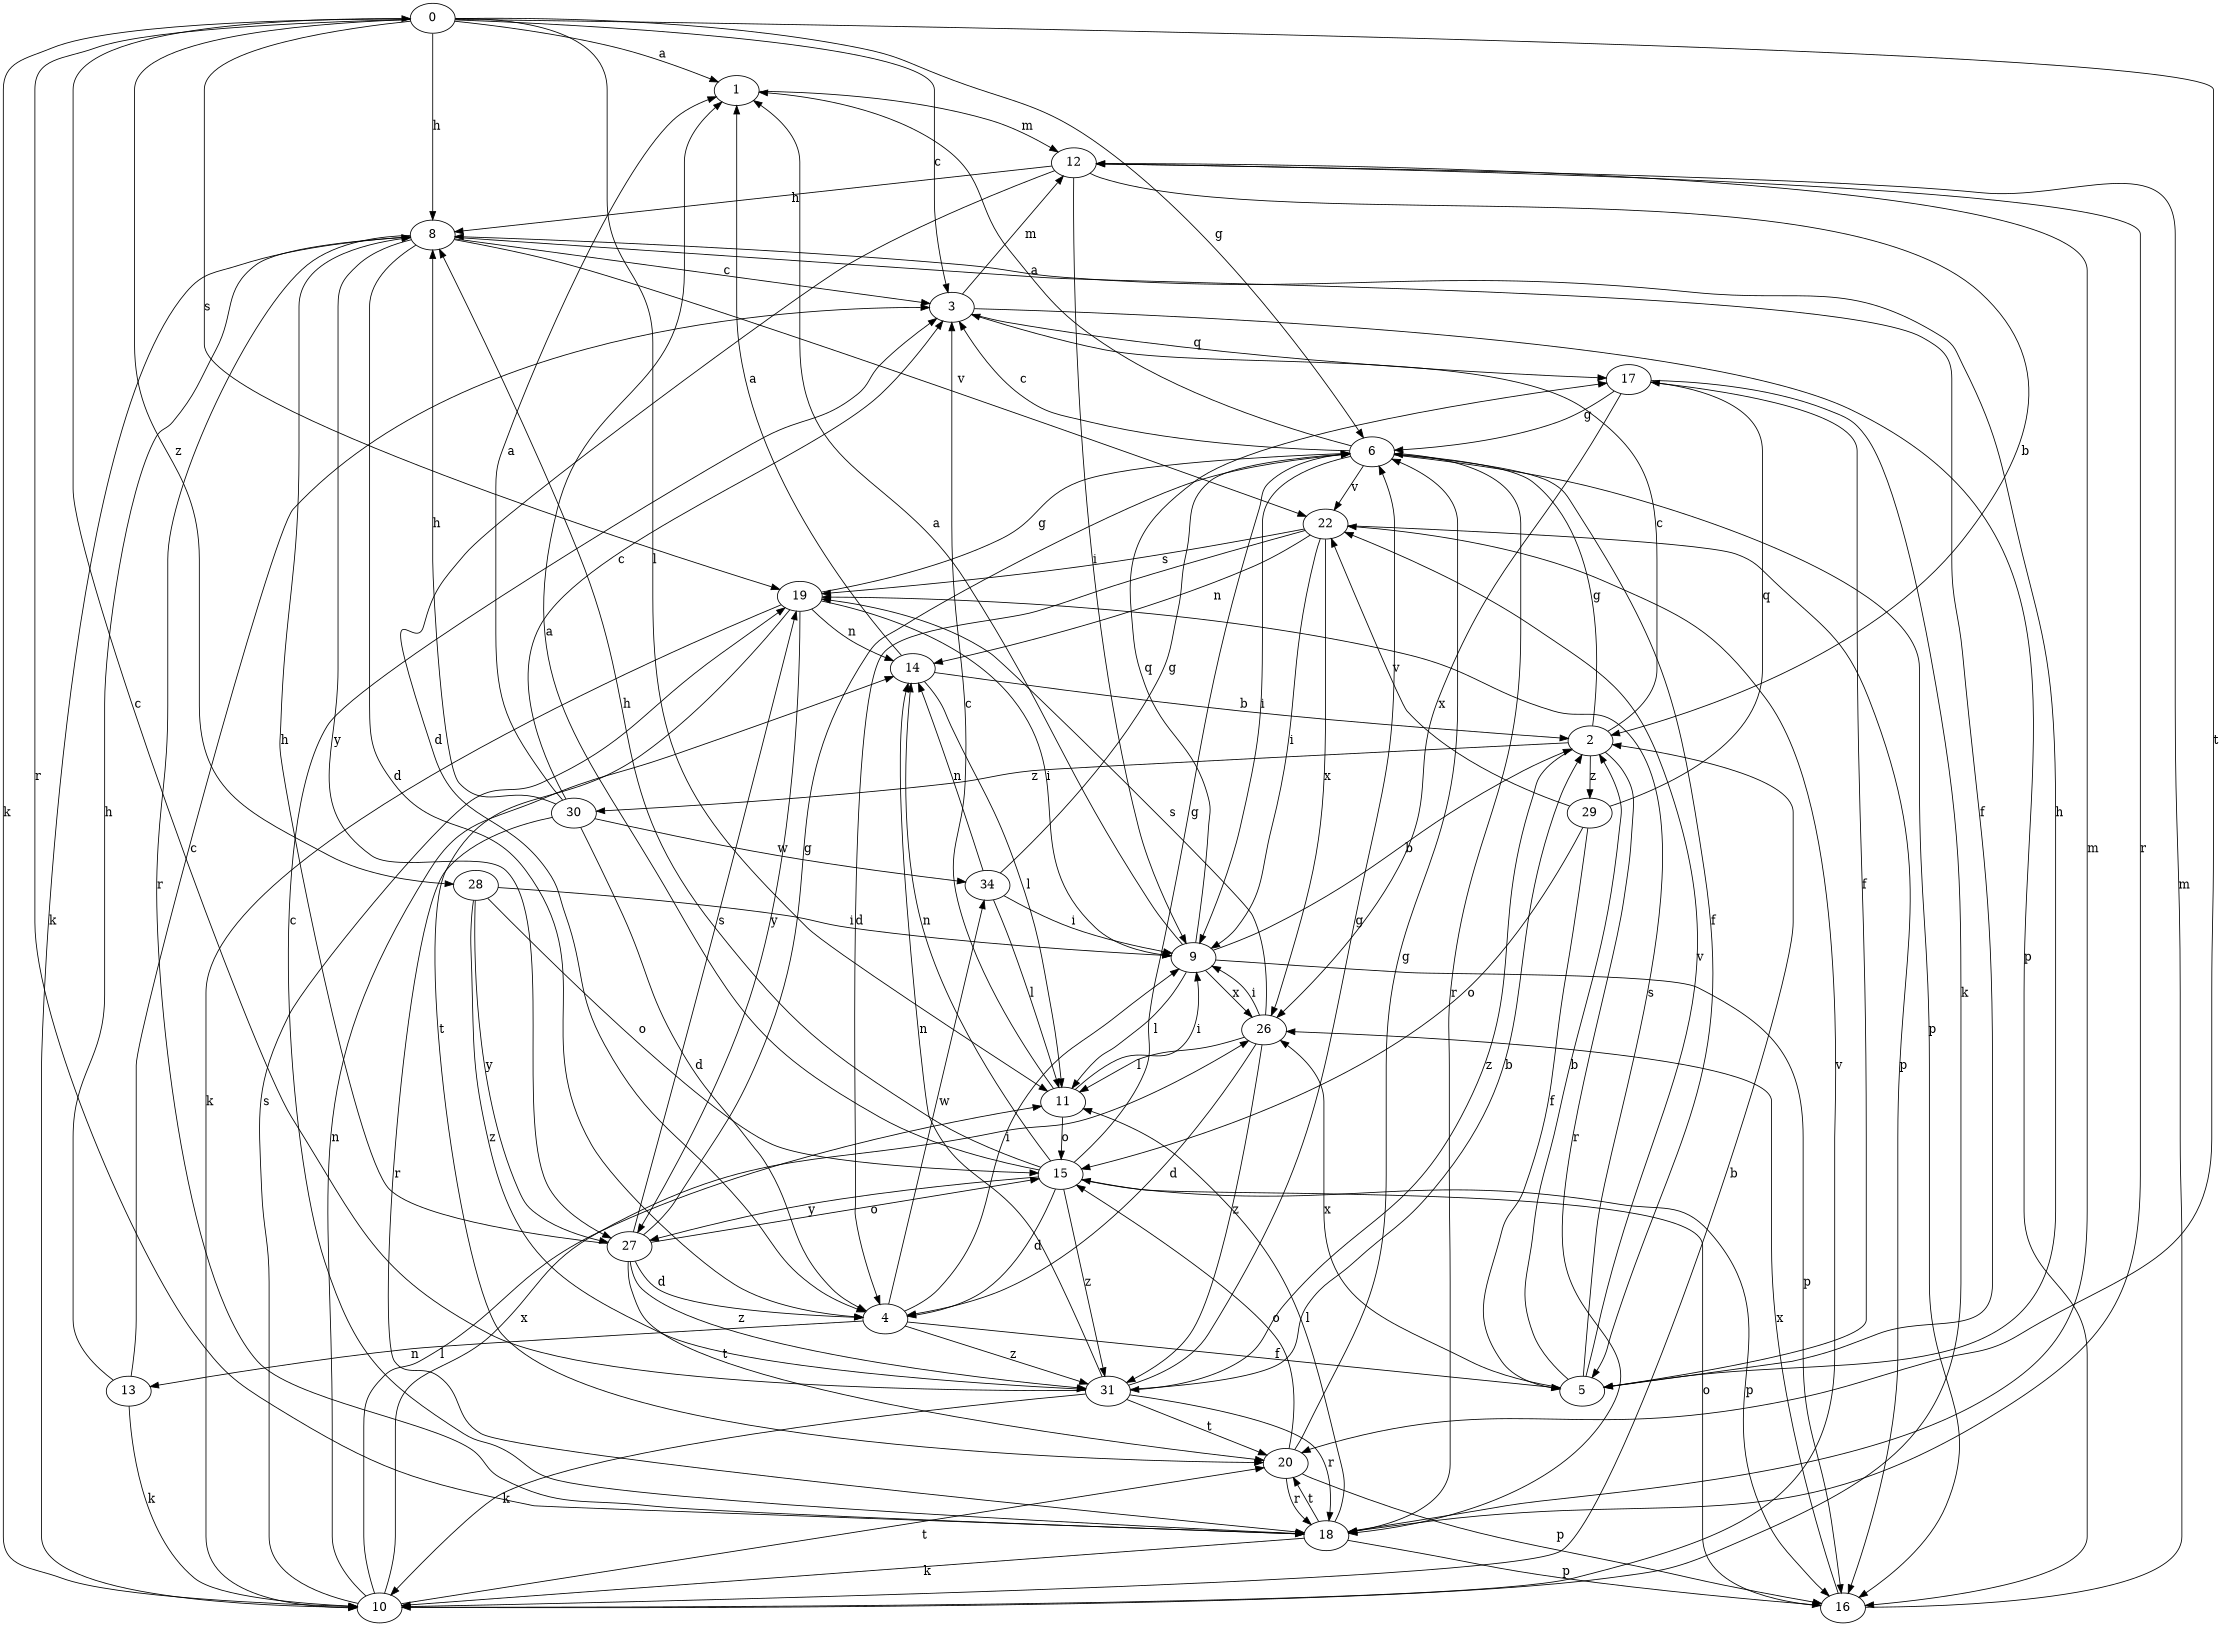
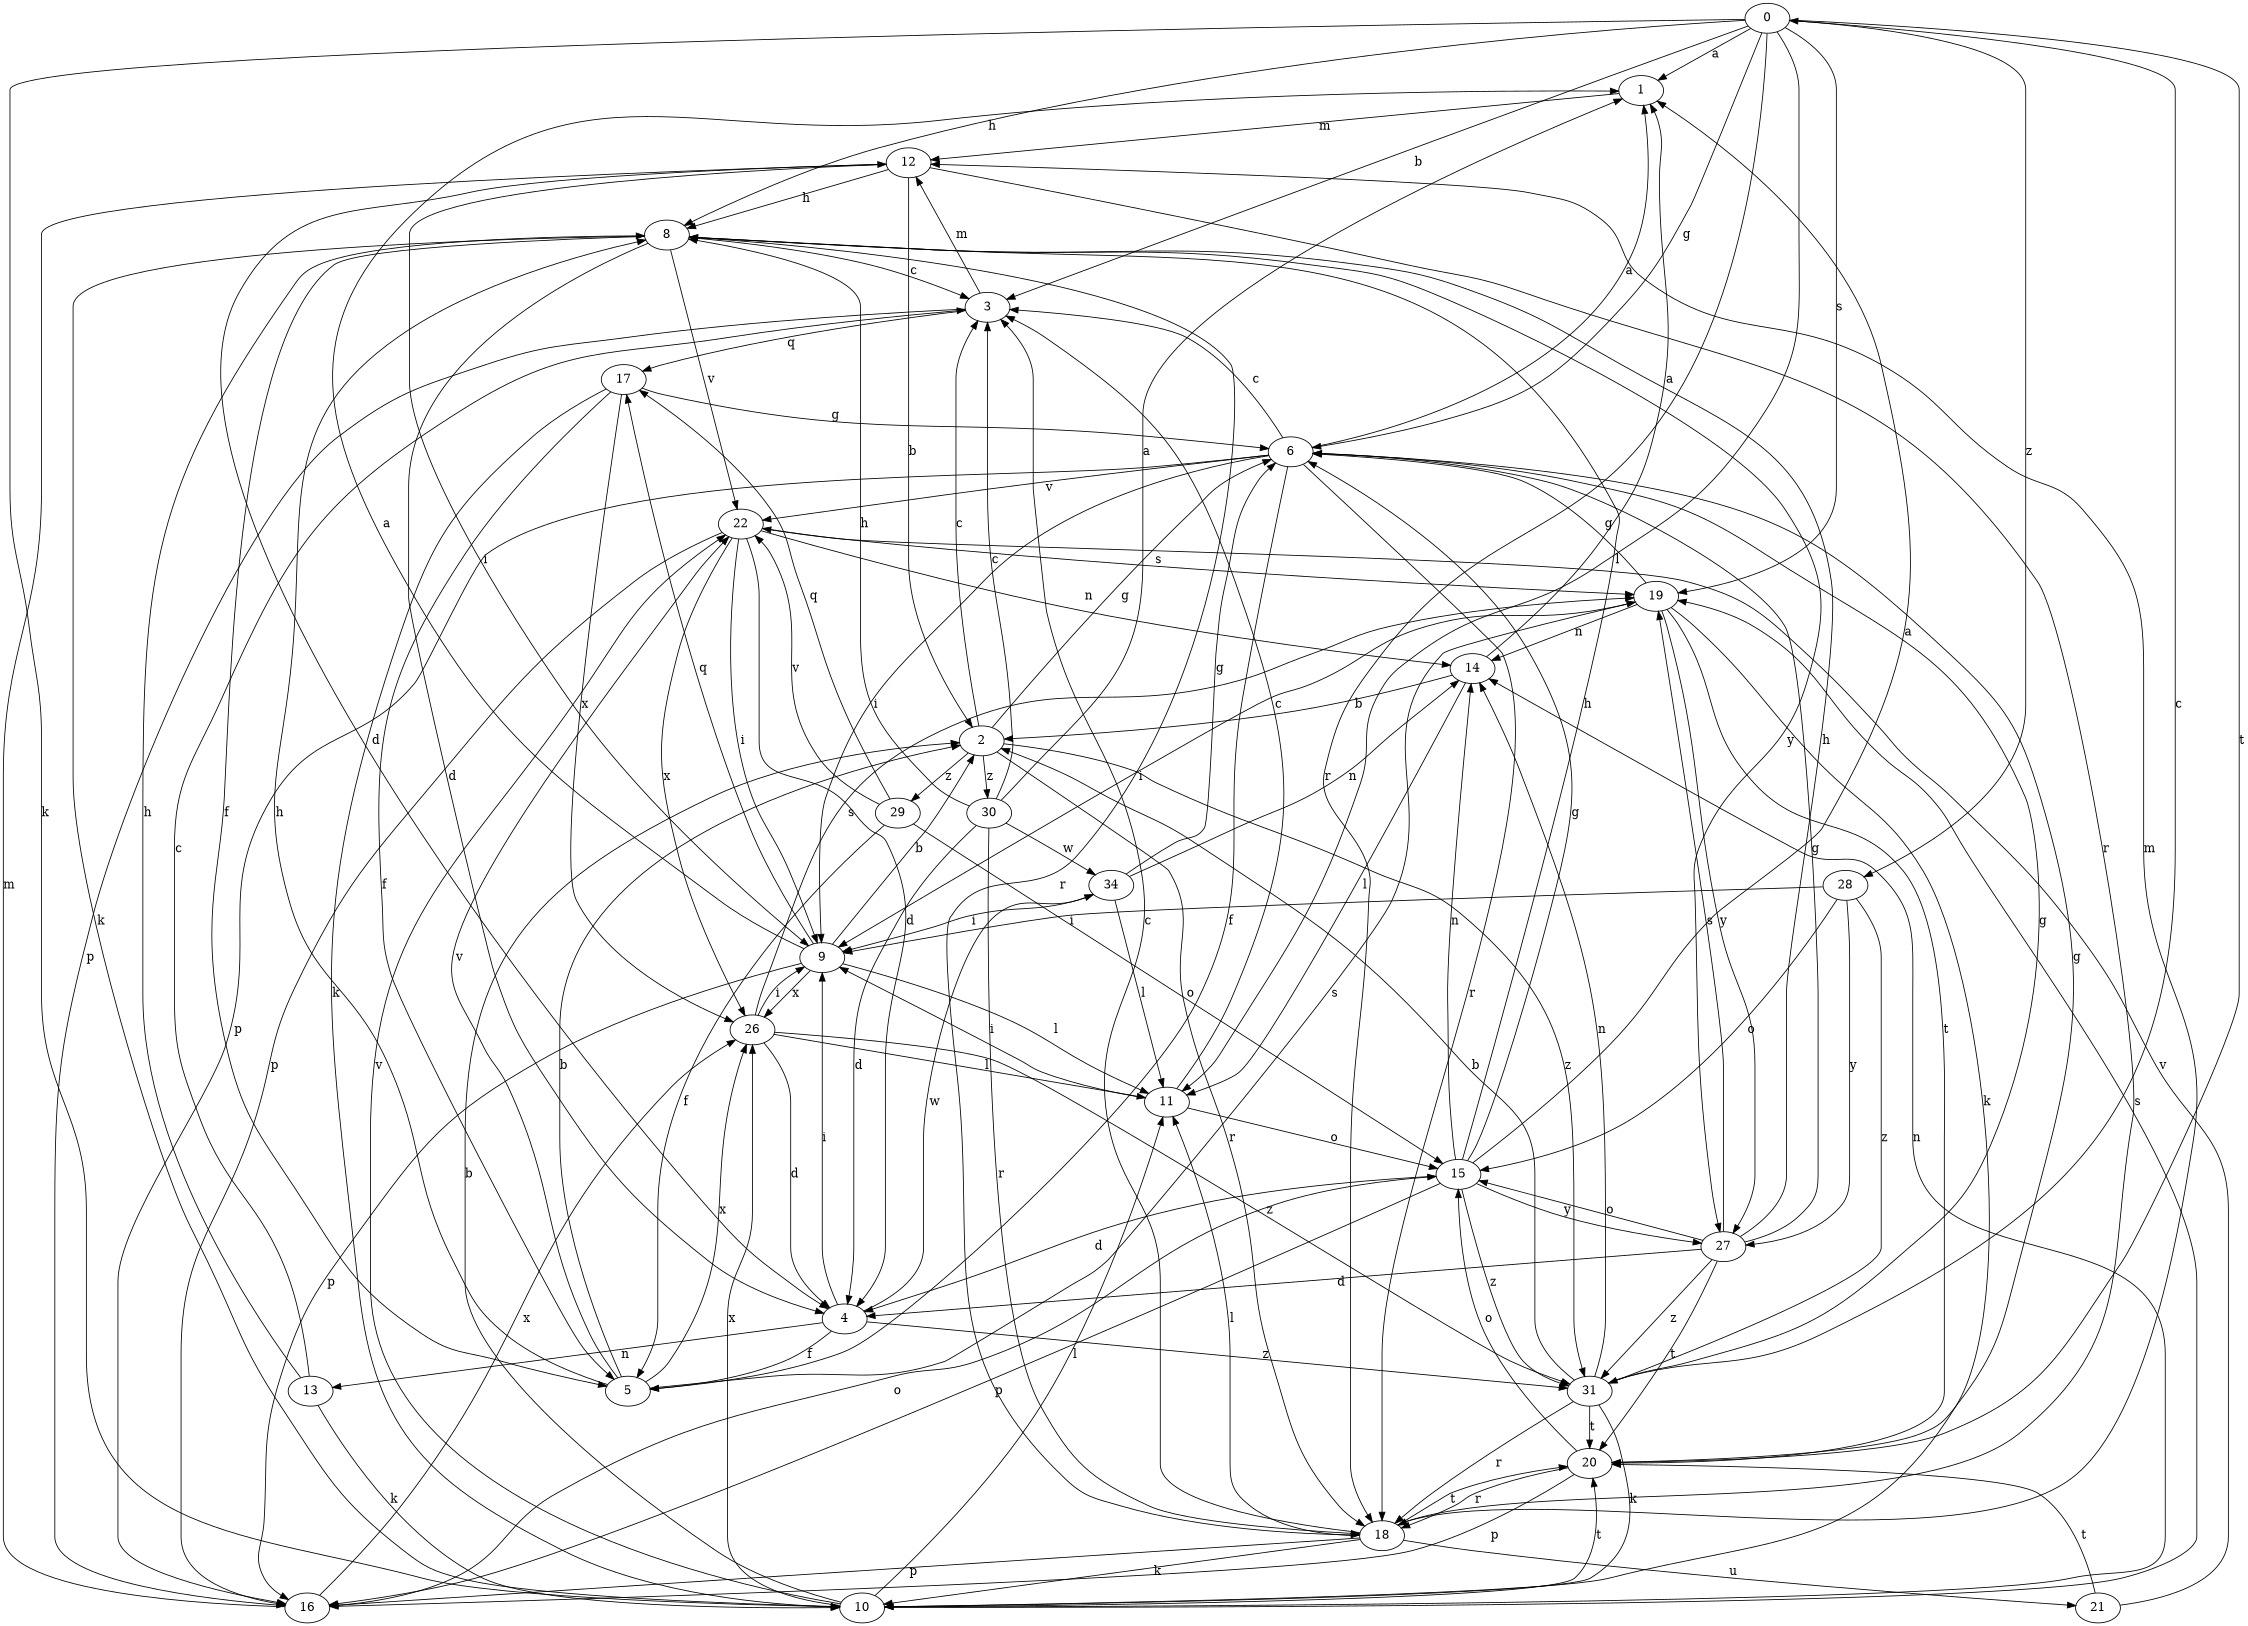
(938, 163) -> (1419, 163)
none -> (2098, 1608)
